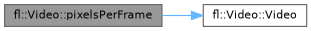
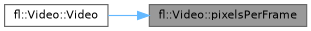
(177, 16) -> (123, 16)
